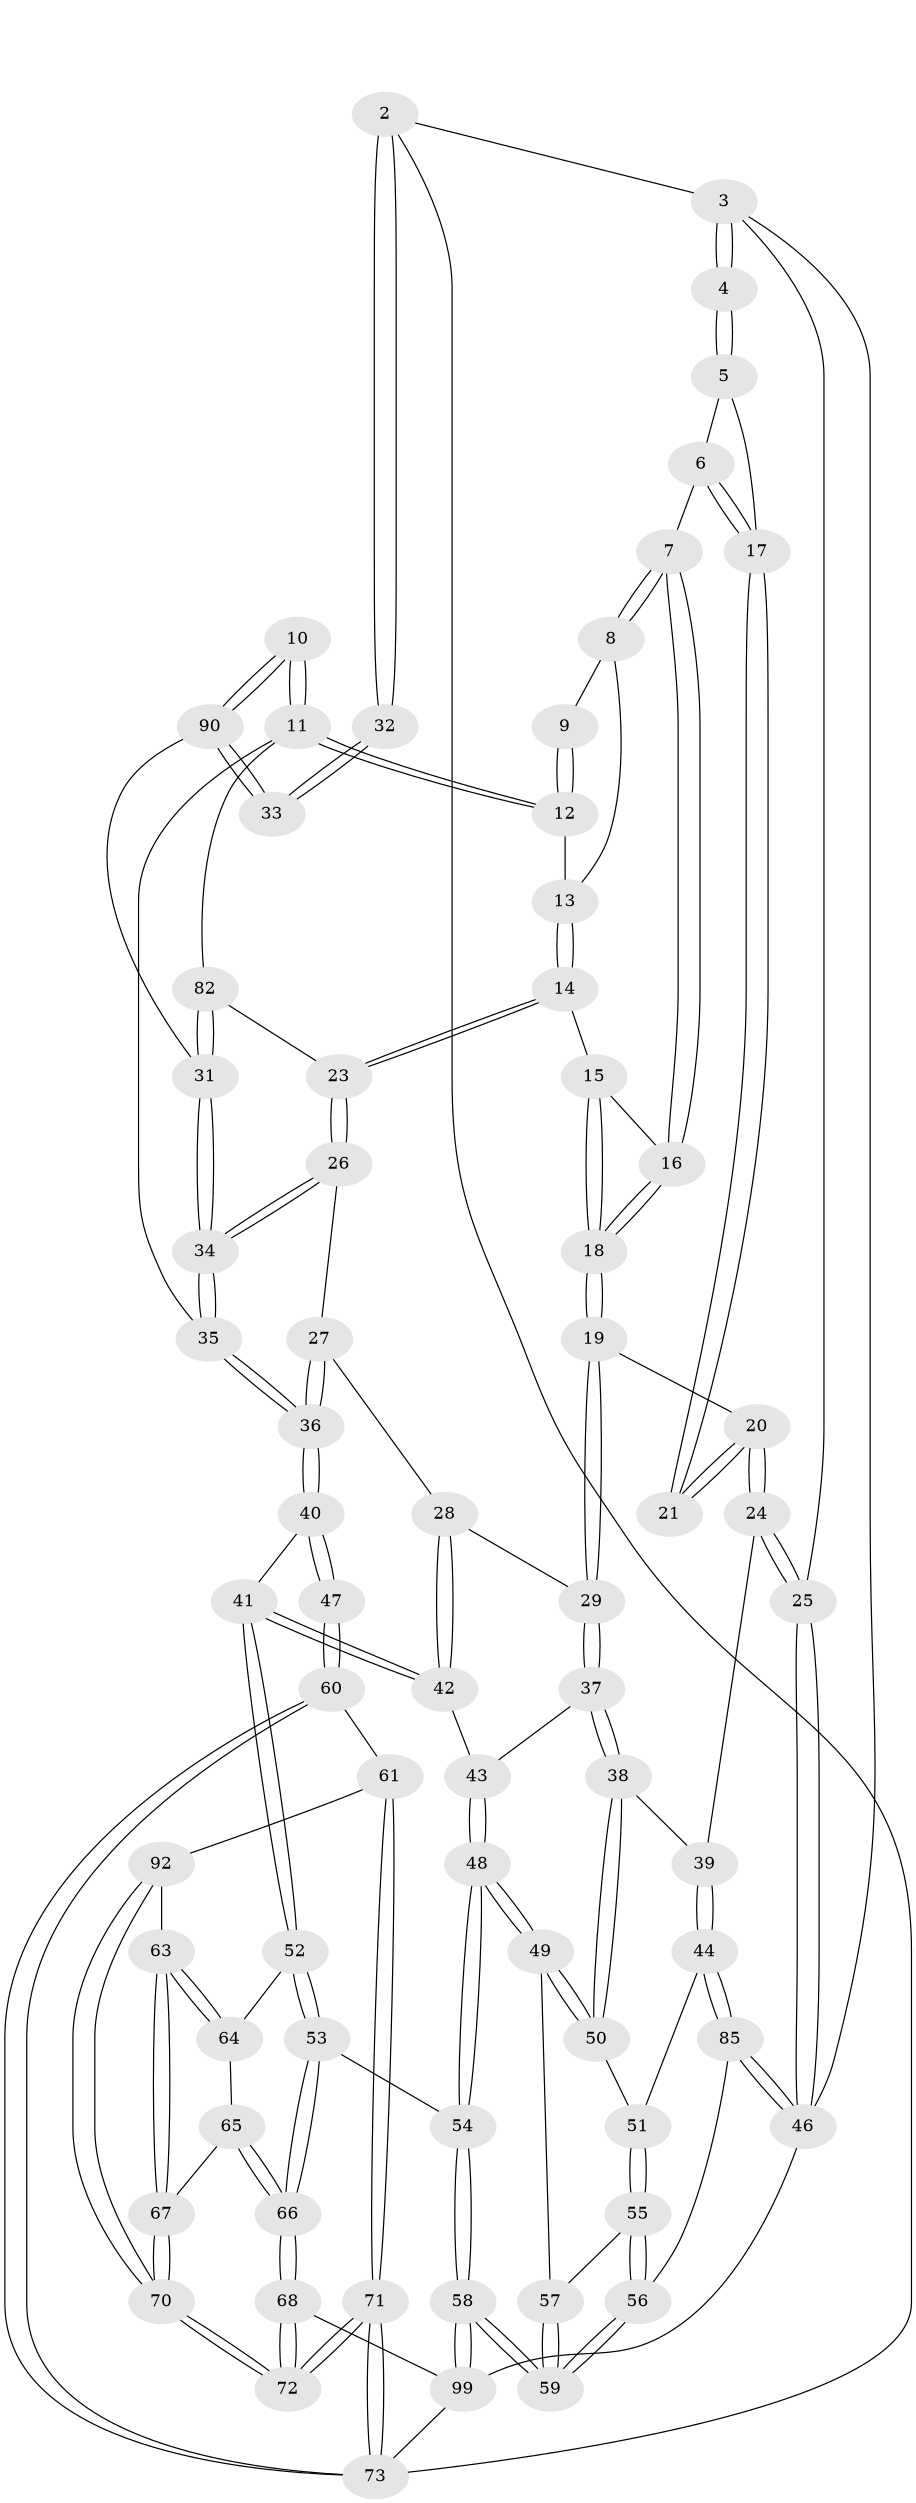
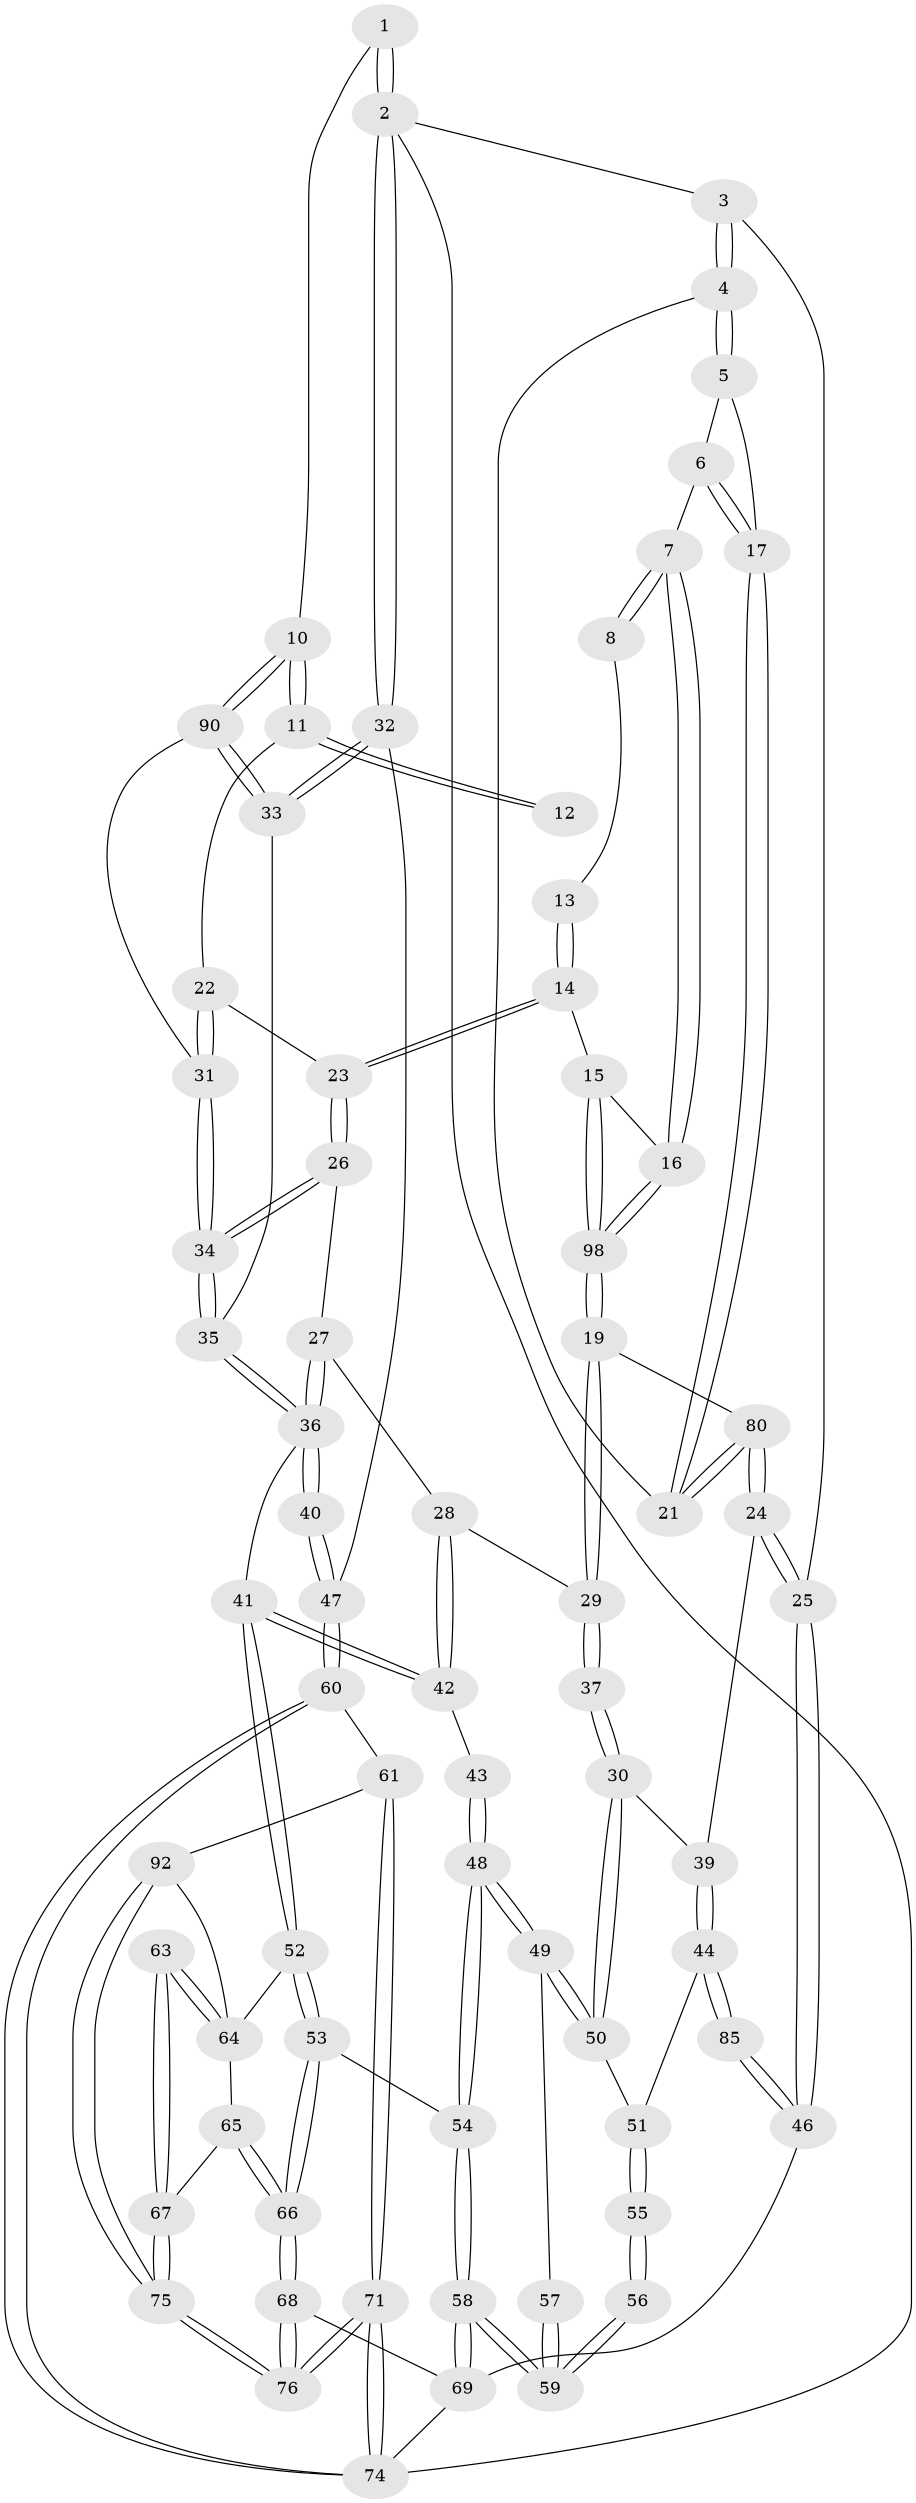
none -> (385, 27)
(565, 727) -> none
(565, 858) -> none
none -> (498, 864)
(205, 989) -> (205, 989)
(139, 1008) -> (272, 1083)
(870, 1141) -> none
none -> (405, 1167)
(594, 1252) -> (594, 1252)
(757, 1427) -> (757, 1427)
(278, 1558) -> (261, 1509)
(534, 1733) -> none
(619, 1777) -> (619, 1777)
(162, 1908) -> (212, 1947)
(703, 2176) -> none
(594, 2258) -> none
(162, 2302) -> (162, 2302)
(288, 2389) -> (288, 2389)
(463, 2389) -> (463, 2389)
(376, 2477) -> (376, 2477)
